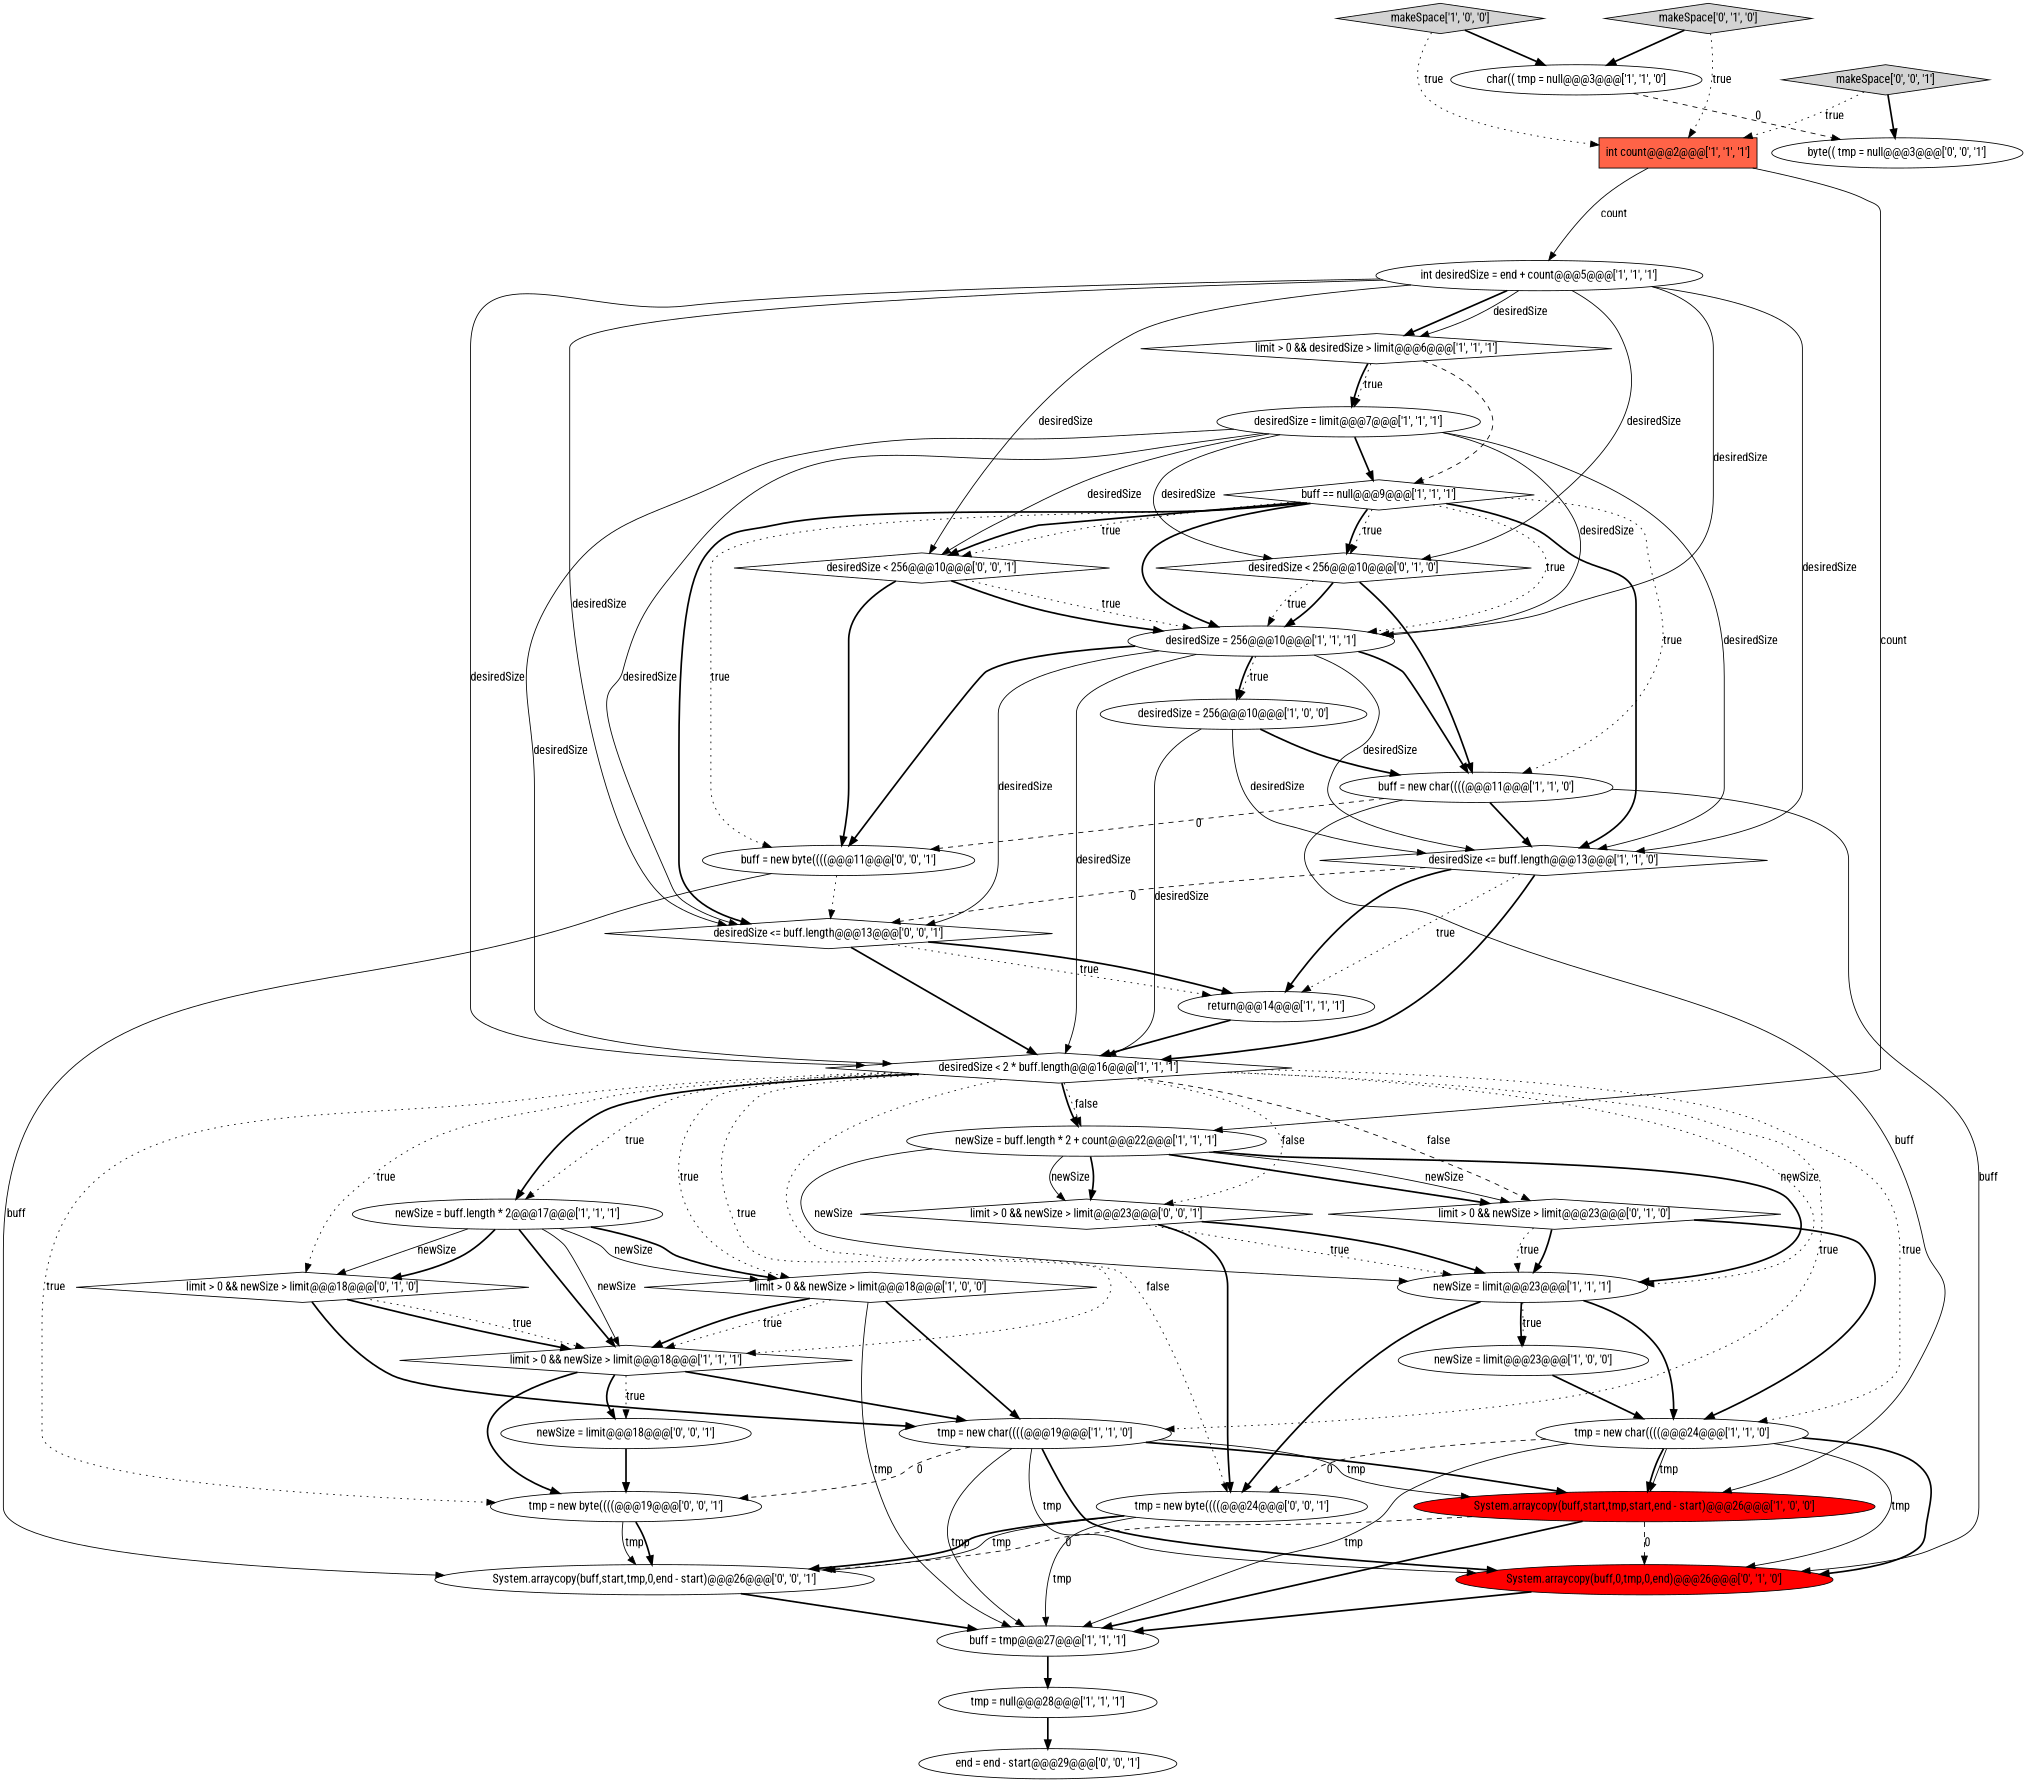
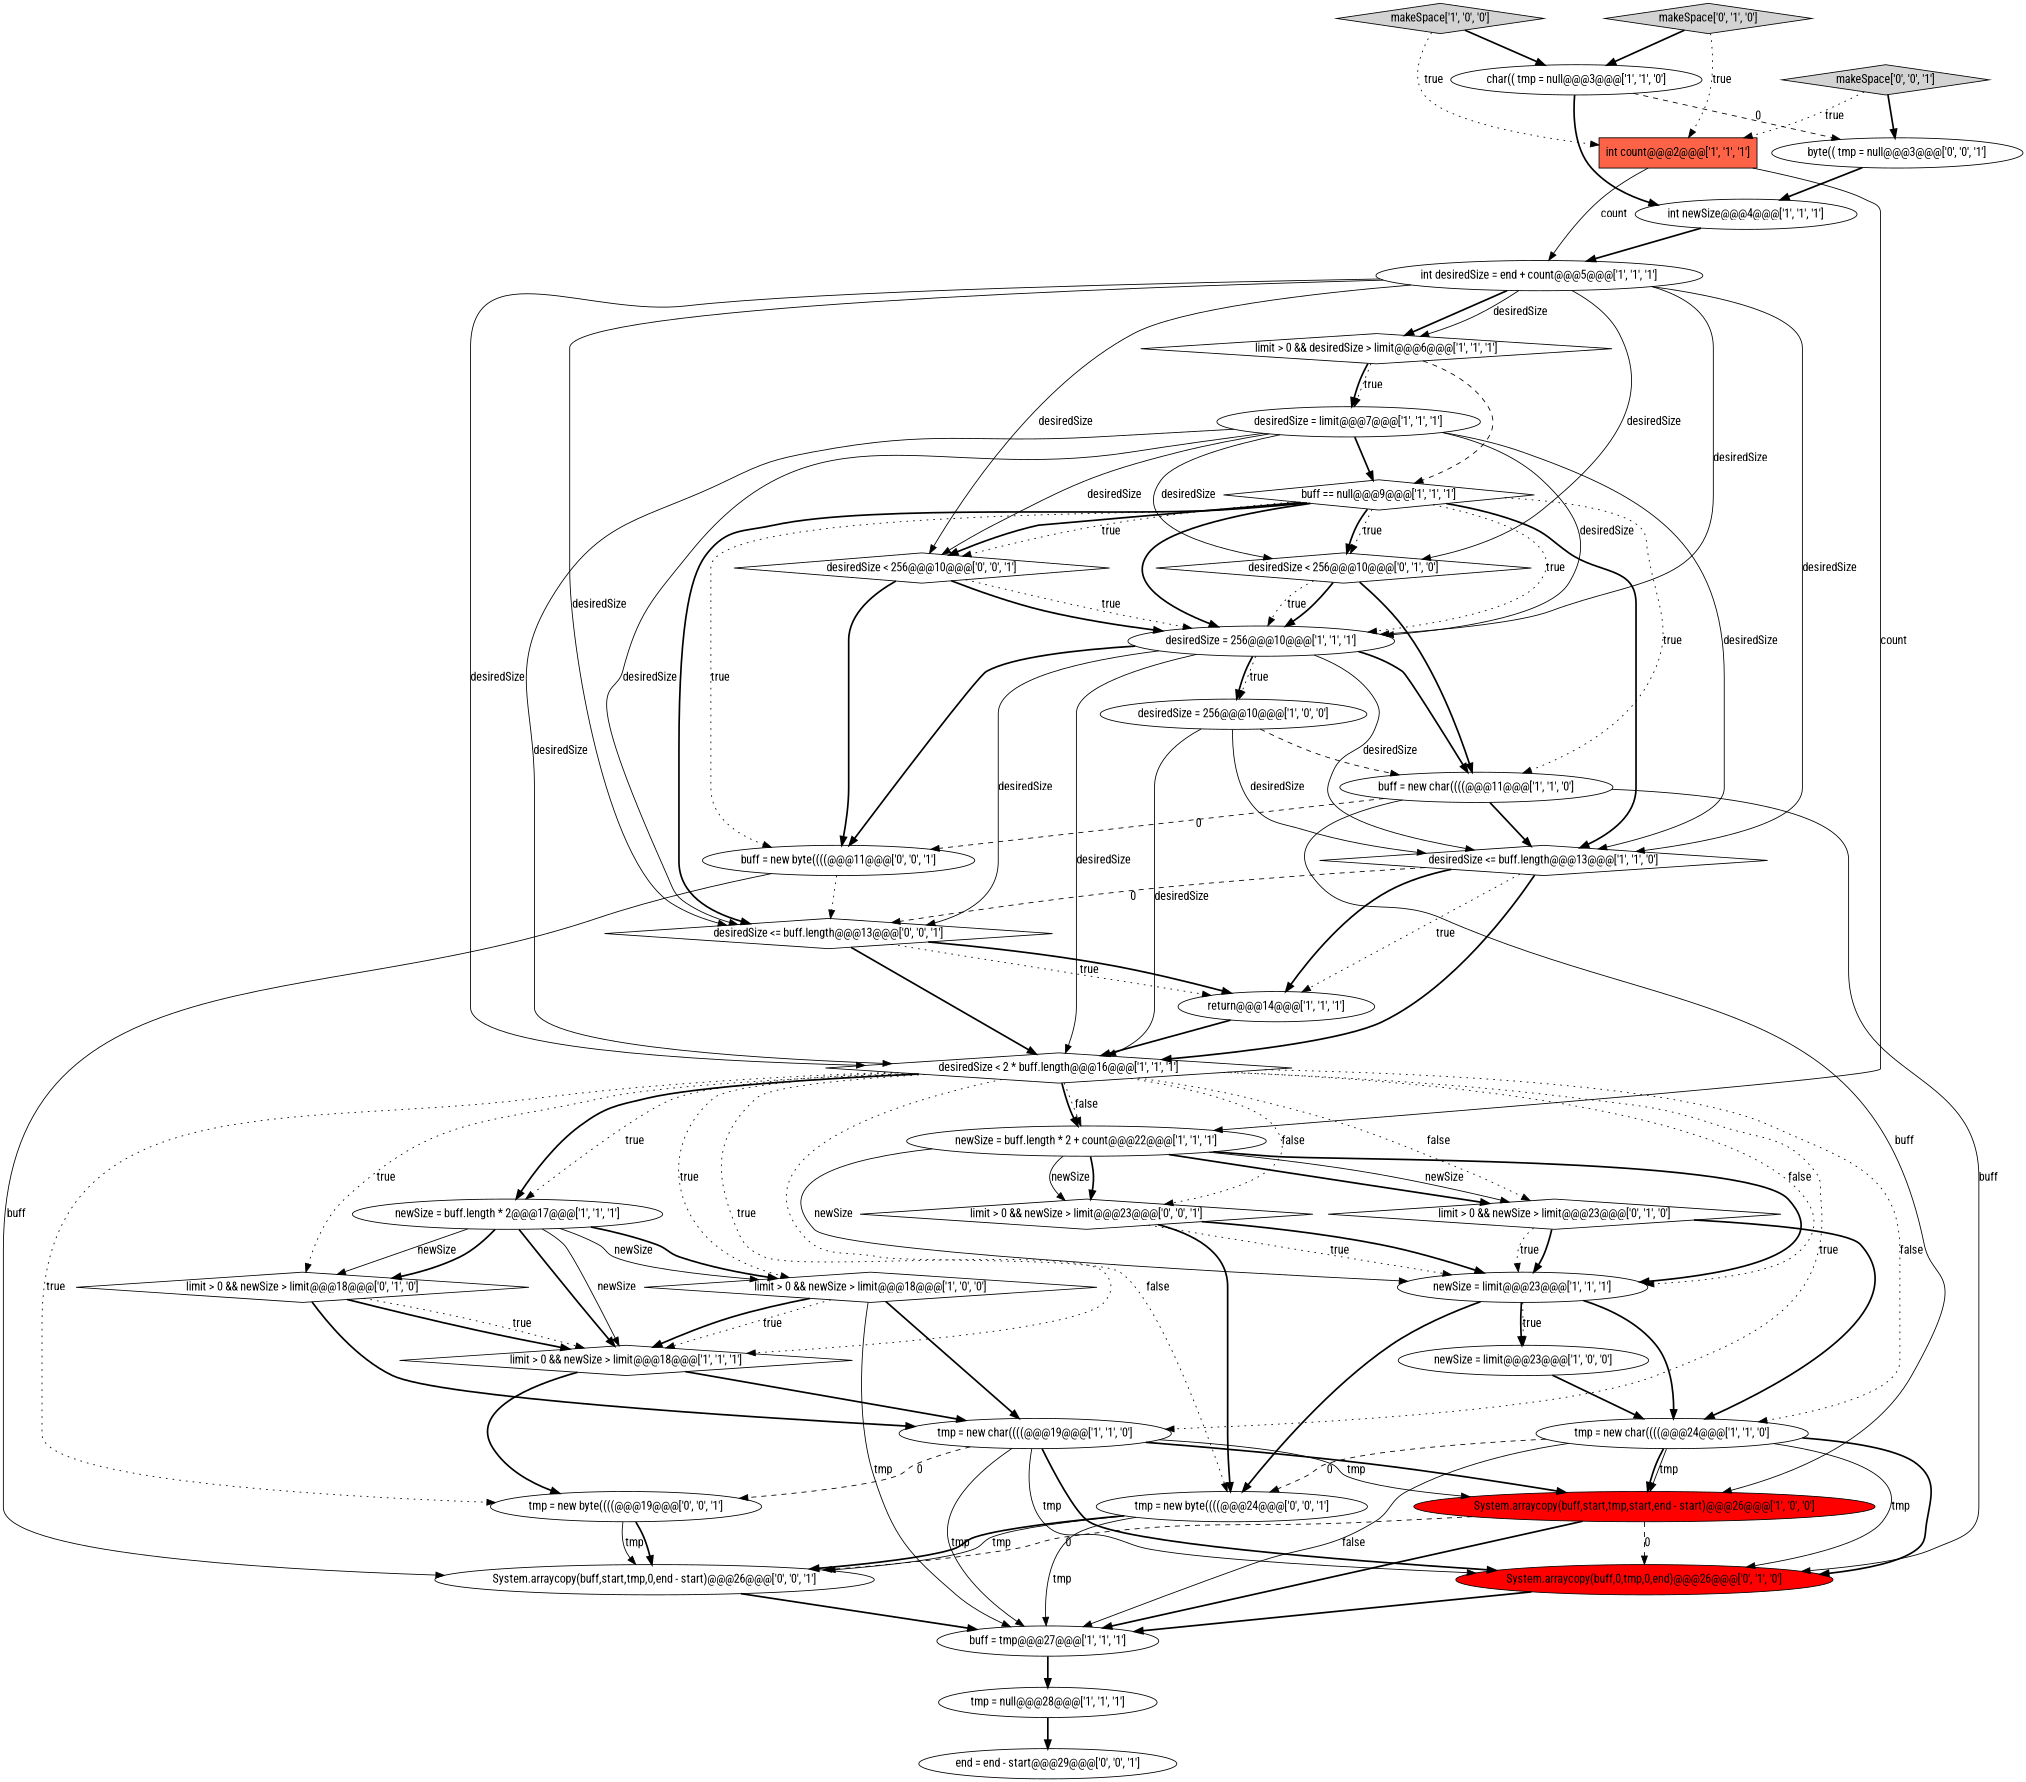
none -> (1746, 214)
(1324, 756) -> (1324, 756)
(1316, 1116) -> (1316, 1116)
(1800, 1178) -> (1800, 1178)
(1912, 1251) -> (1912, 1251)
(626, 1434) -> none
(1354, 1543) -> (1354, 1543)
